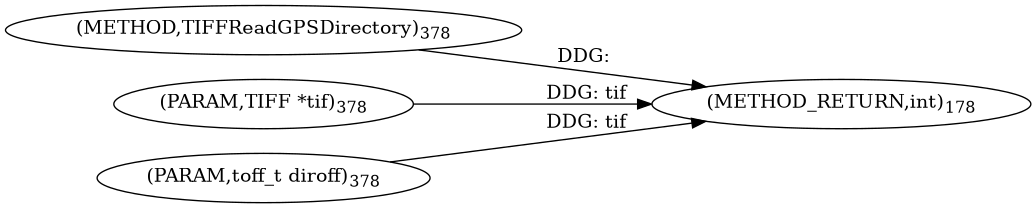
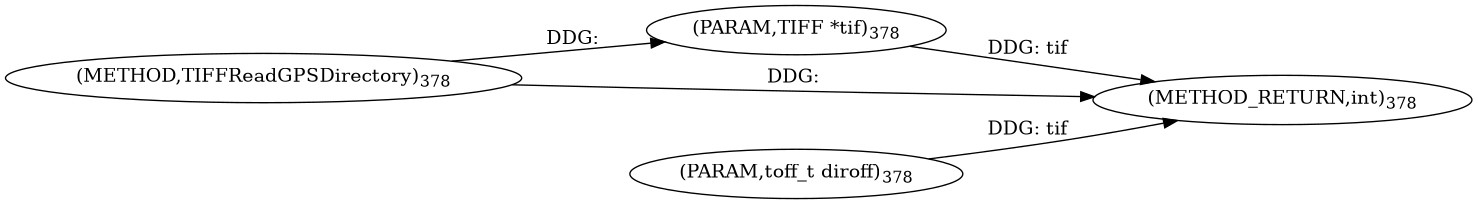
none -> (551, 52)
(961, 102) -> (1402, 98)
